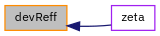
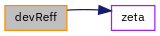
(95, 26) -> (83, 10)
